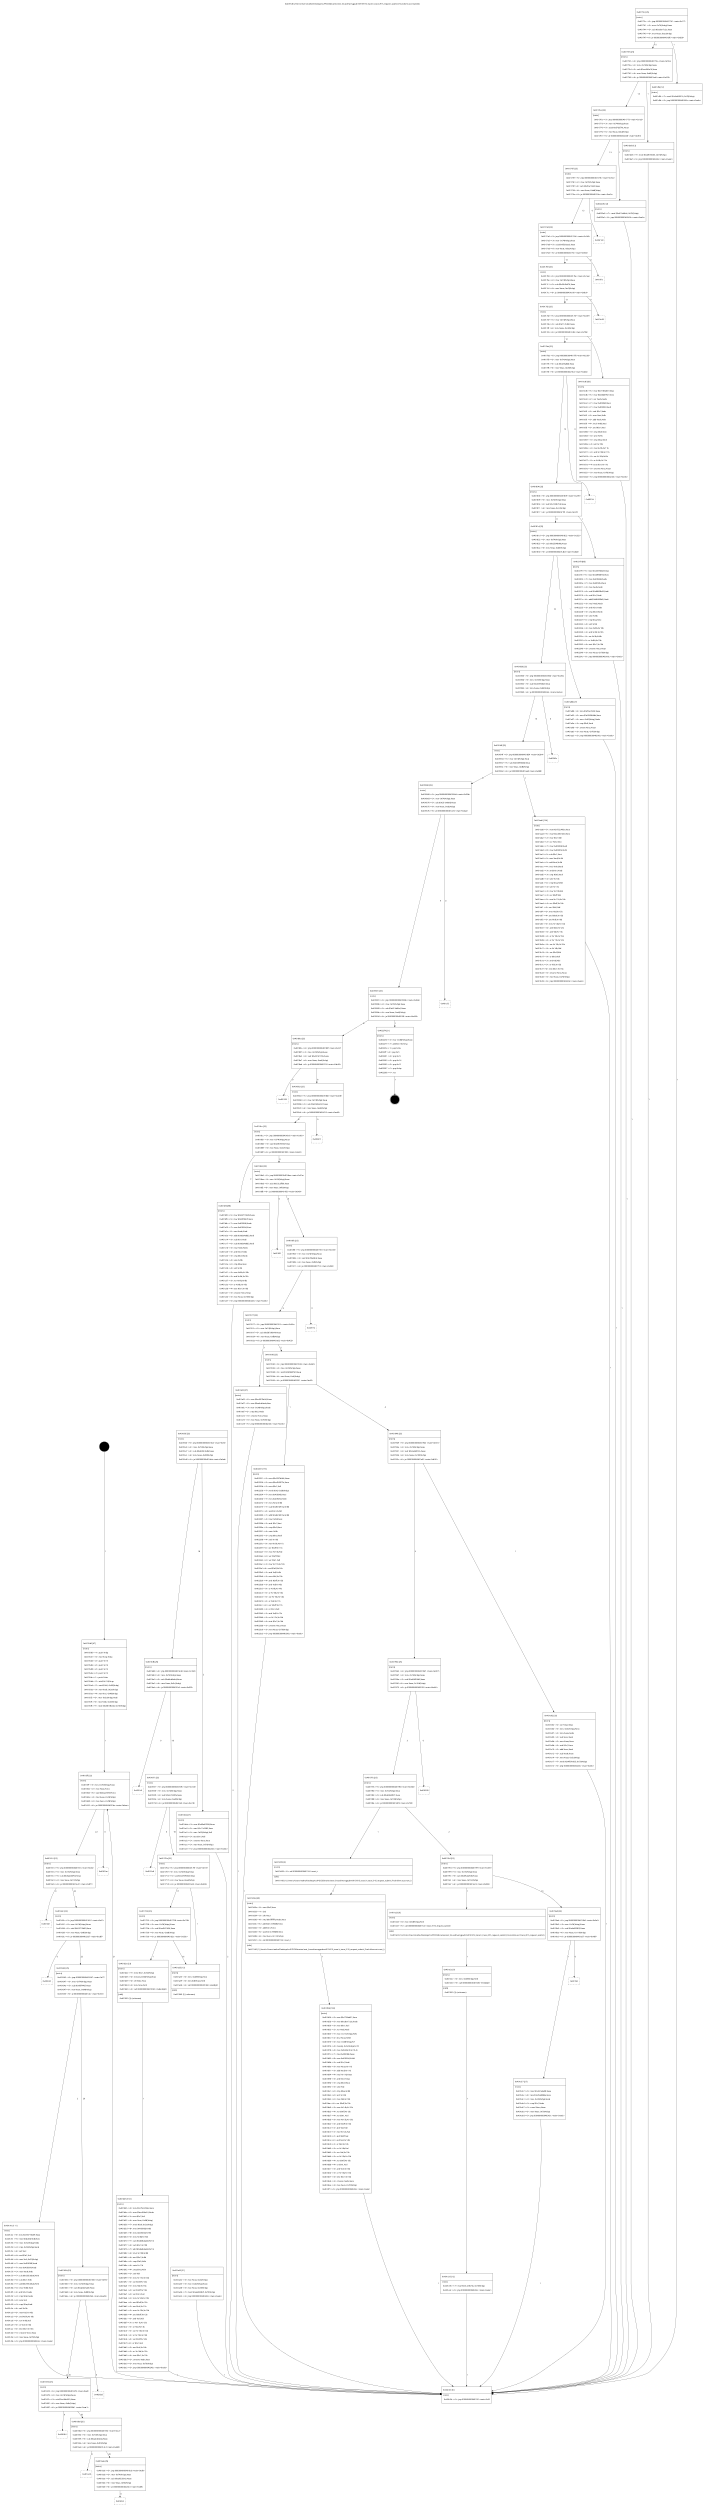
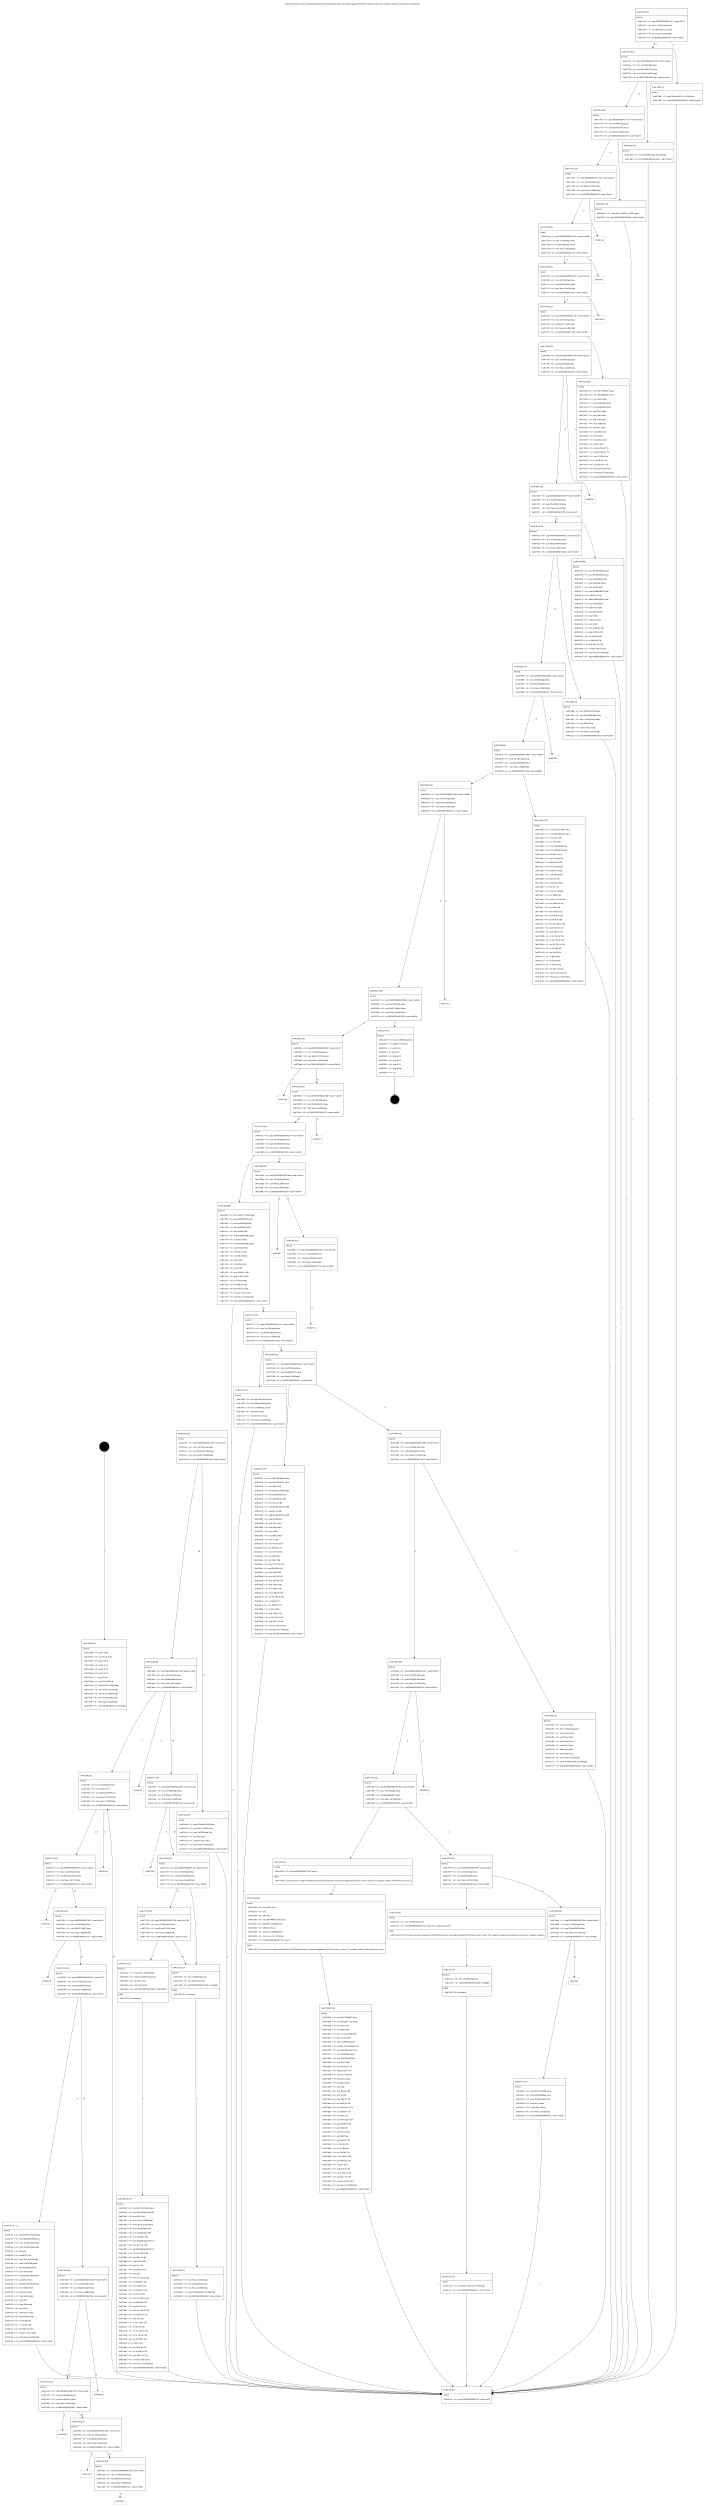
(565, 339) -> none
(292, 1290) -> (263, 1308)
(104, 1740) -> (132, 1730)
none -> (196, 2132)
